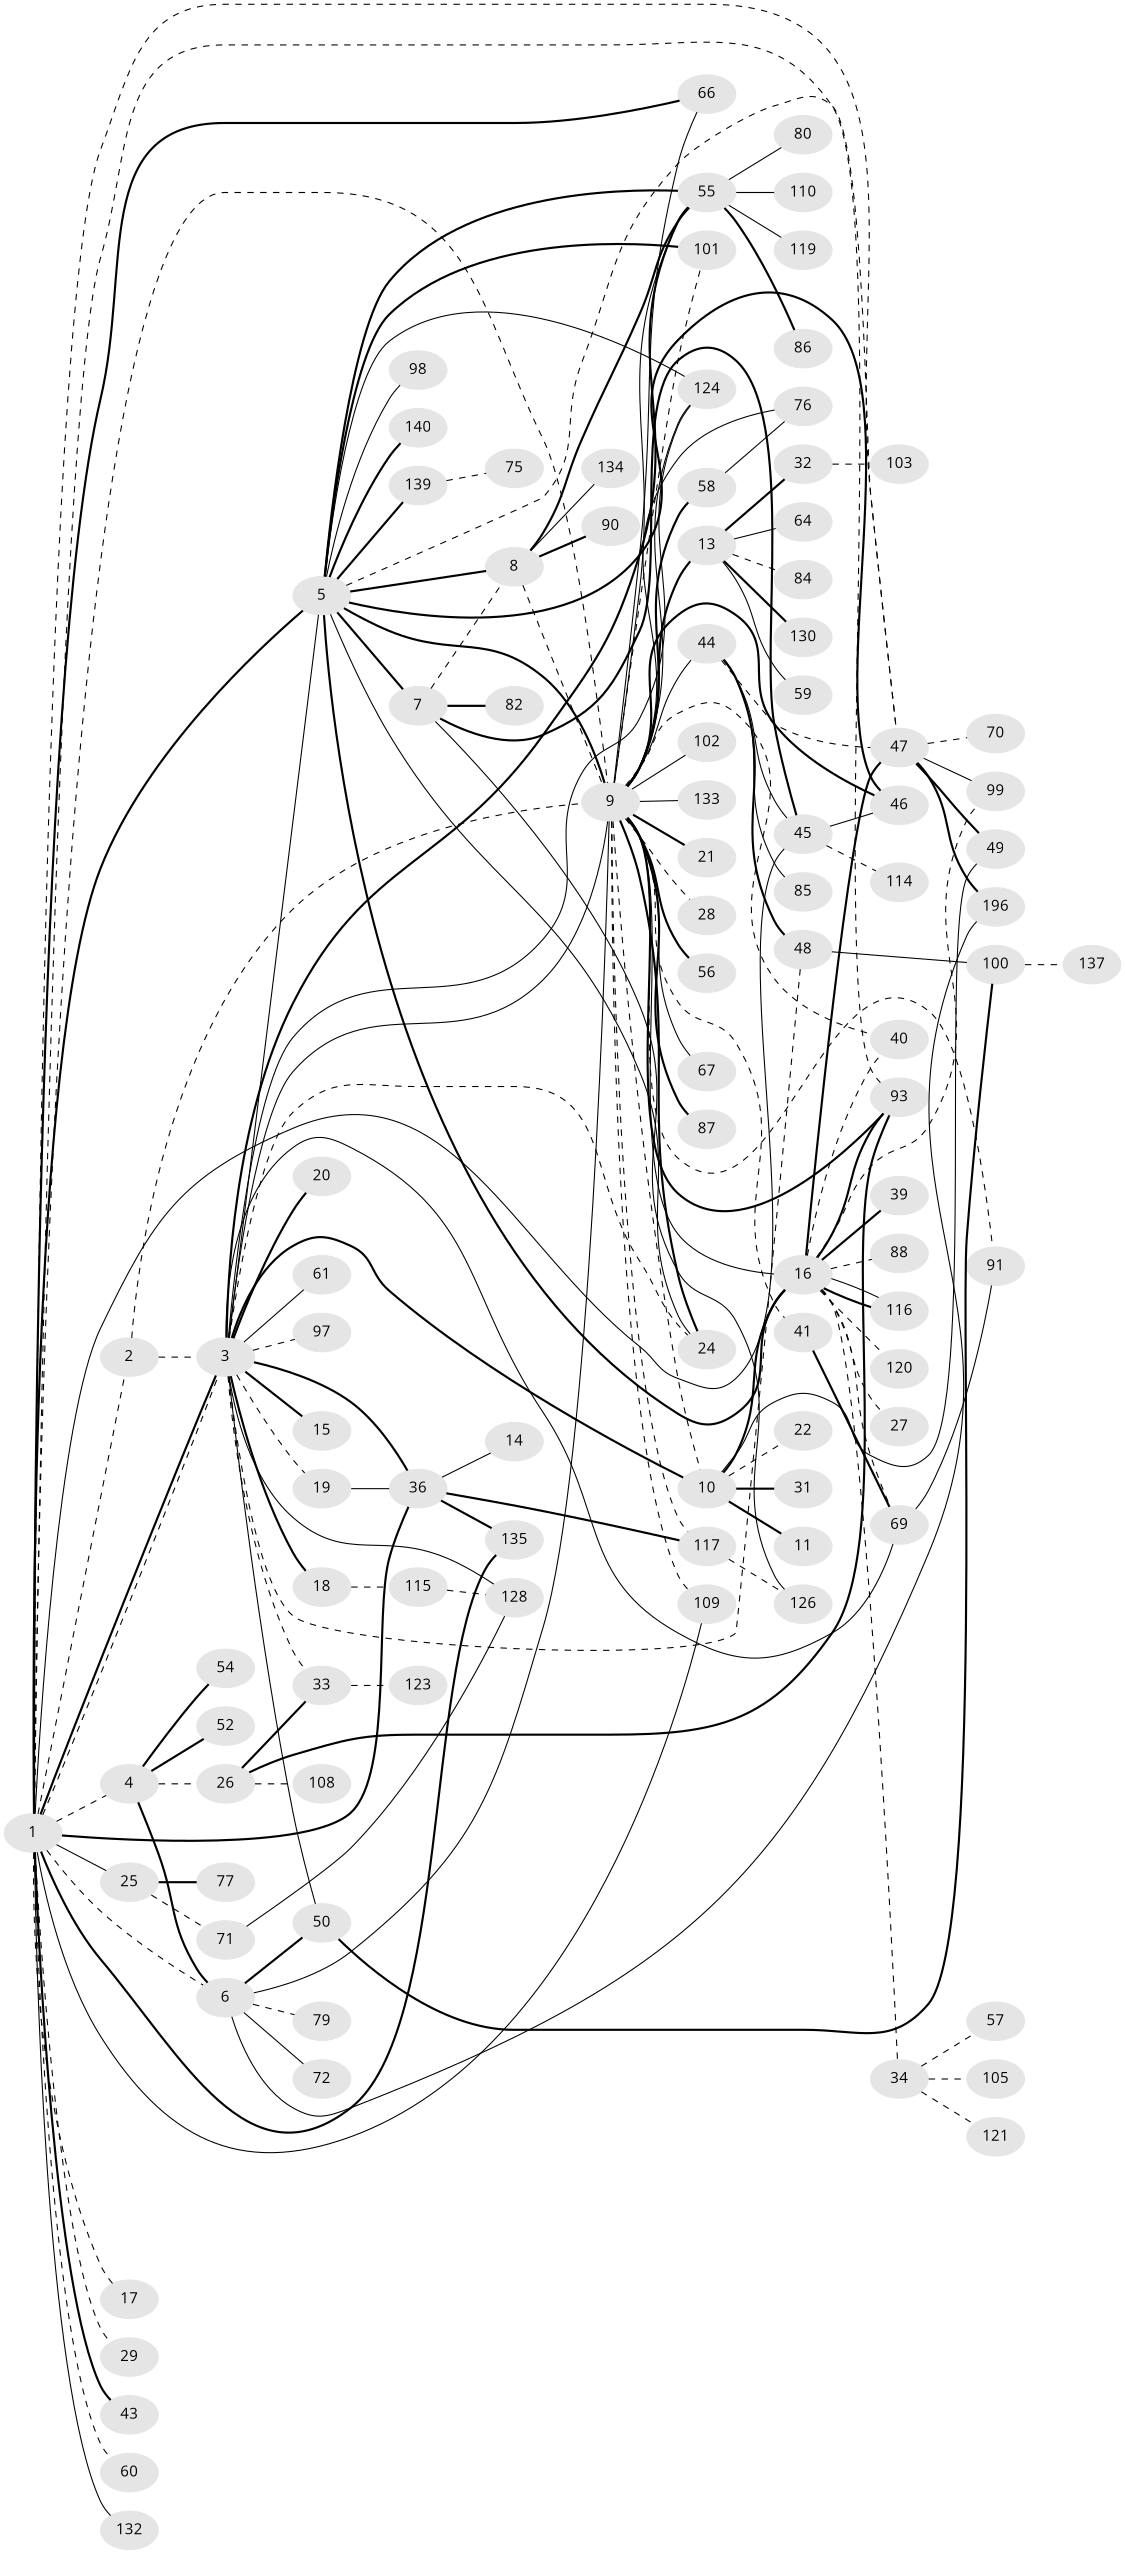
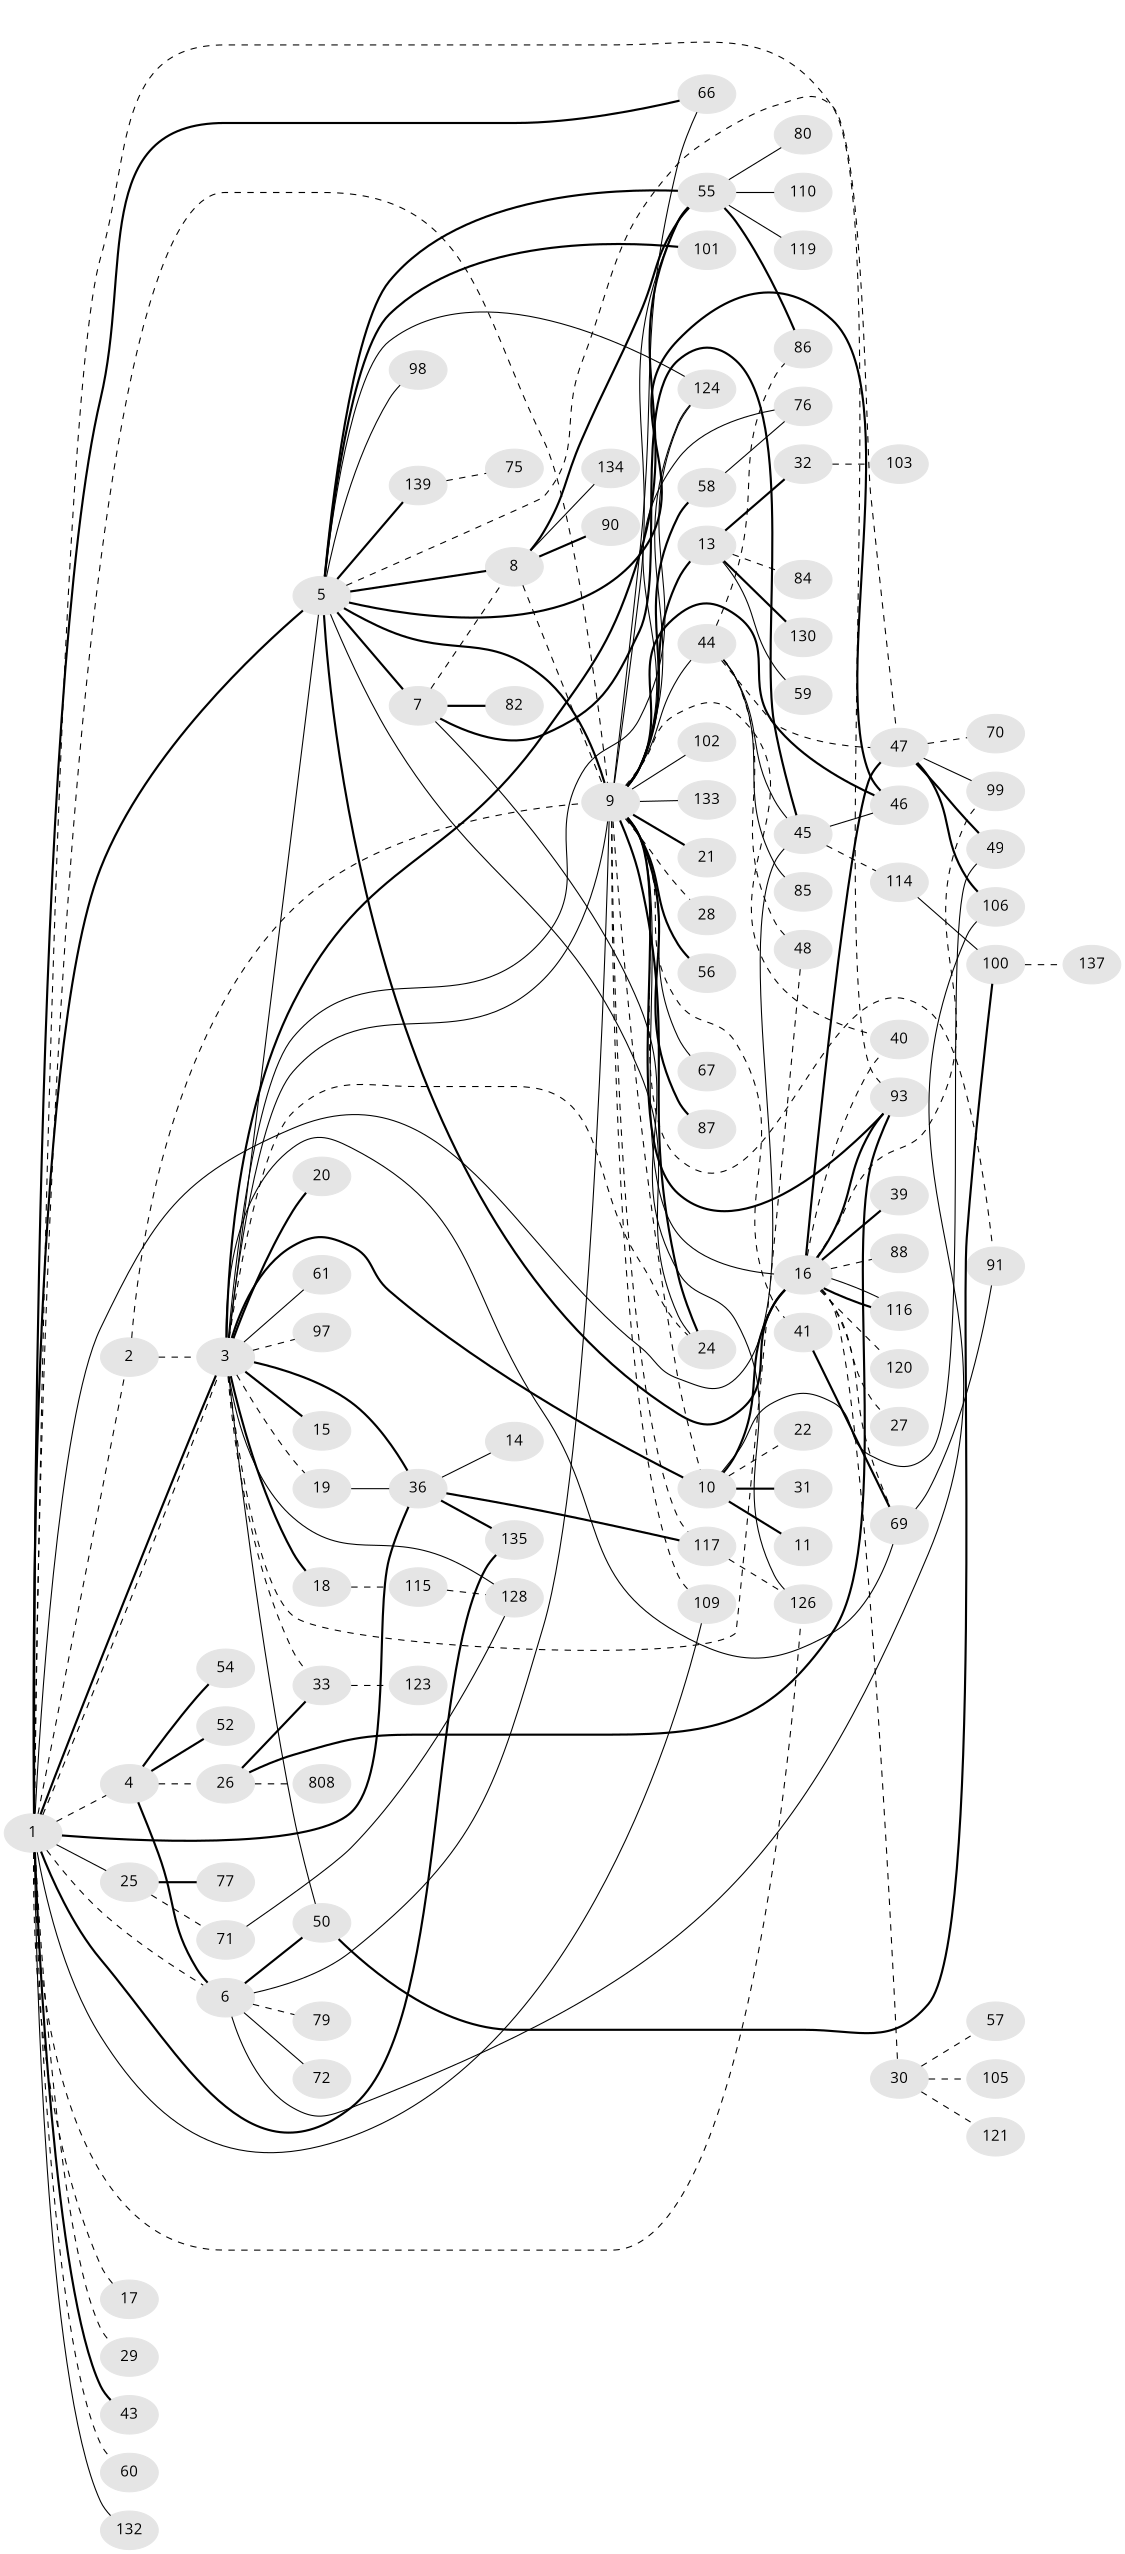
(86, 226) -> (516, 2250)
(418, 428) -> none
(665, 435) -> none
none -> (748, 493)
(803, 522) -> none
(752, 826) -> (752, 826)
(996, 907) -> (996, 907)
(899, 957) -> (939, 916)
(322, 1784) -> (322, 1784)
(899, 2079) -> (899, 2079)
